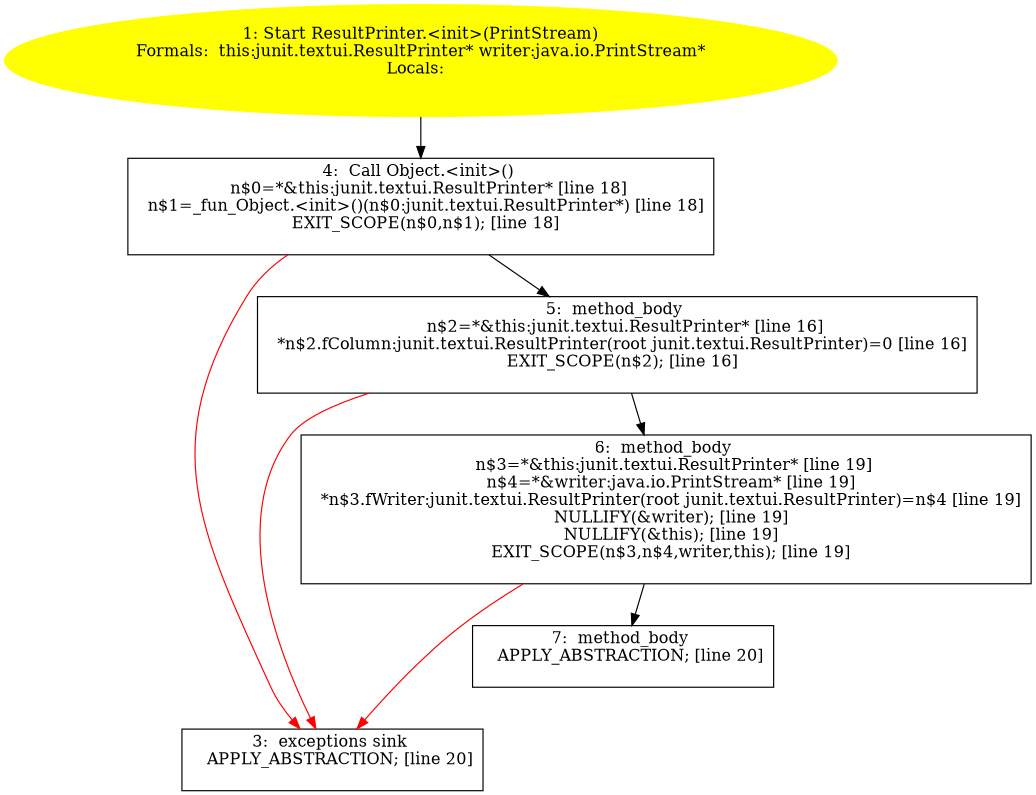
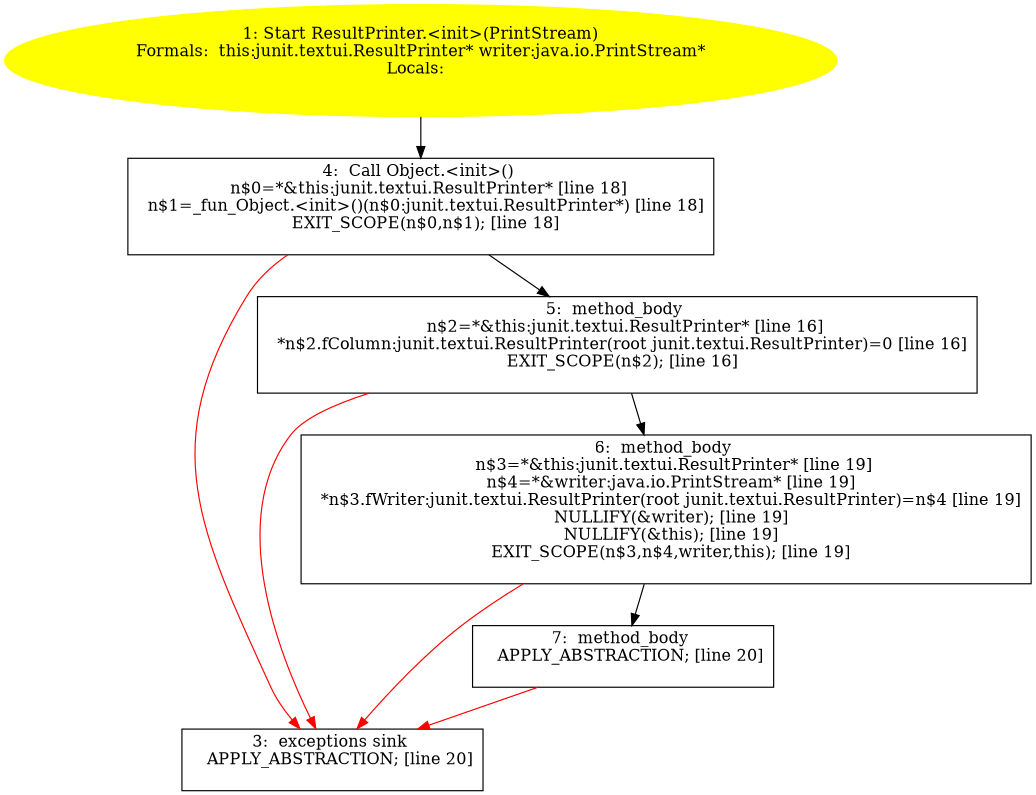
none -> (483, 706)
